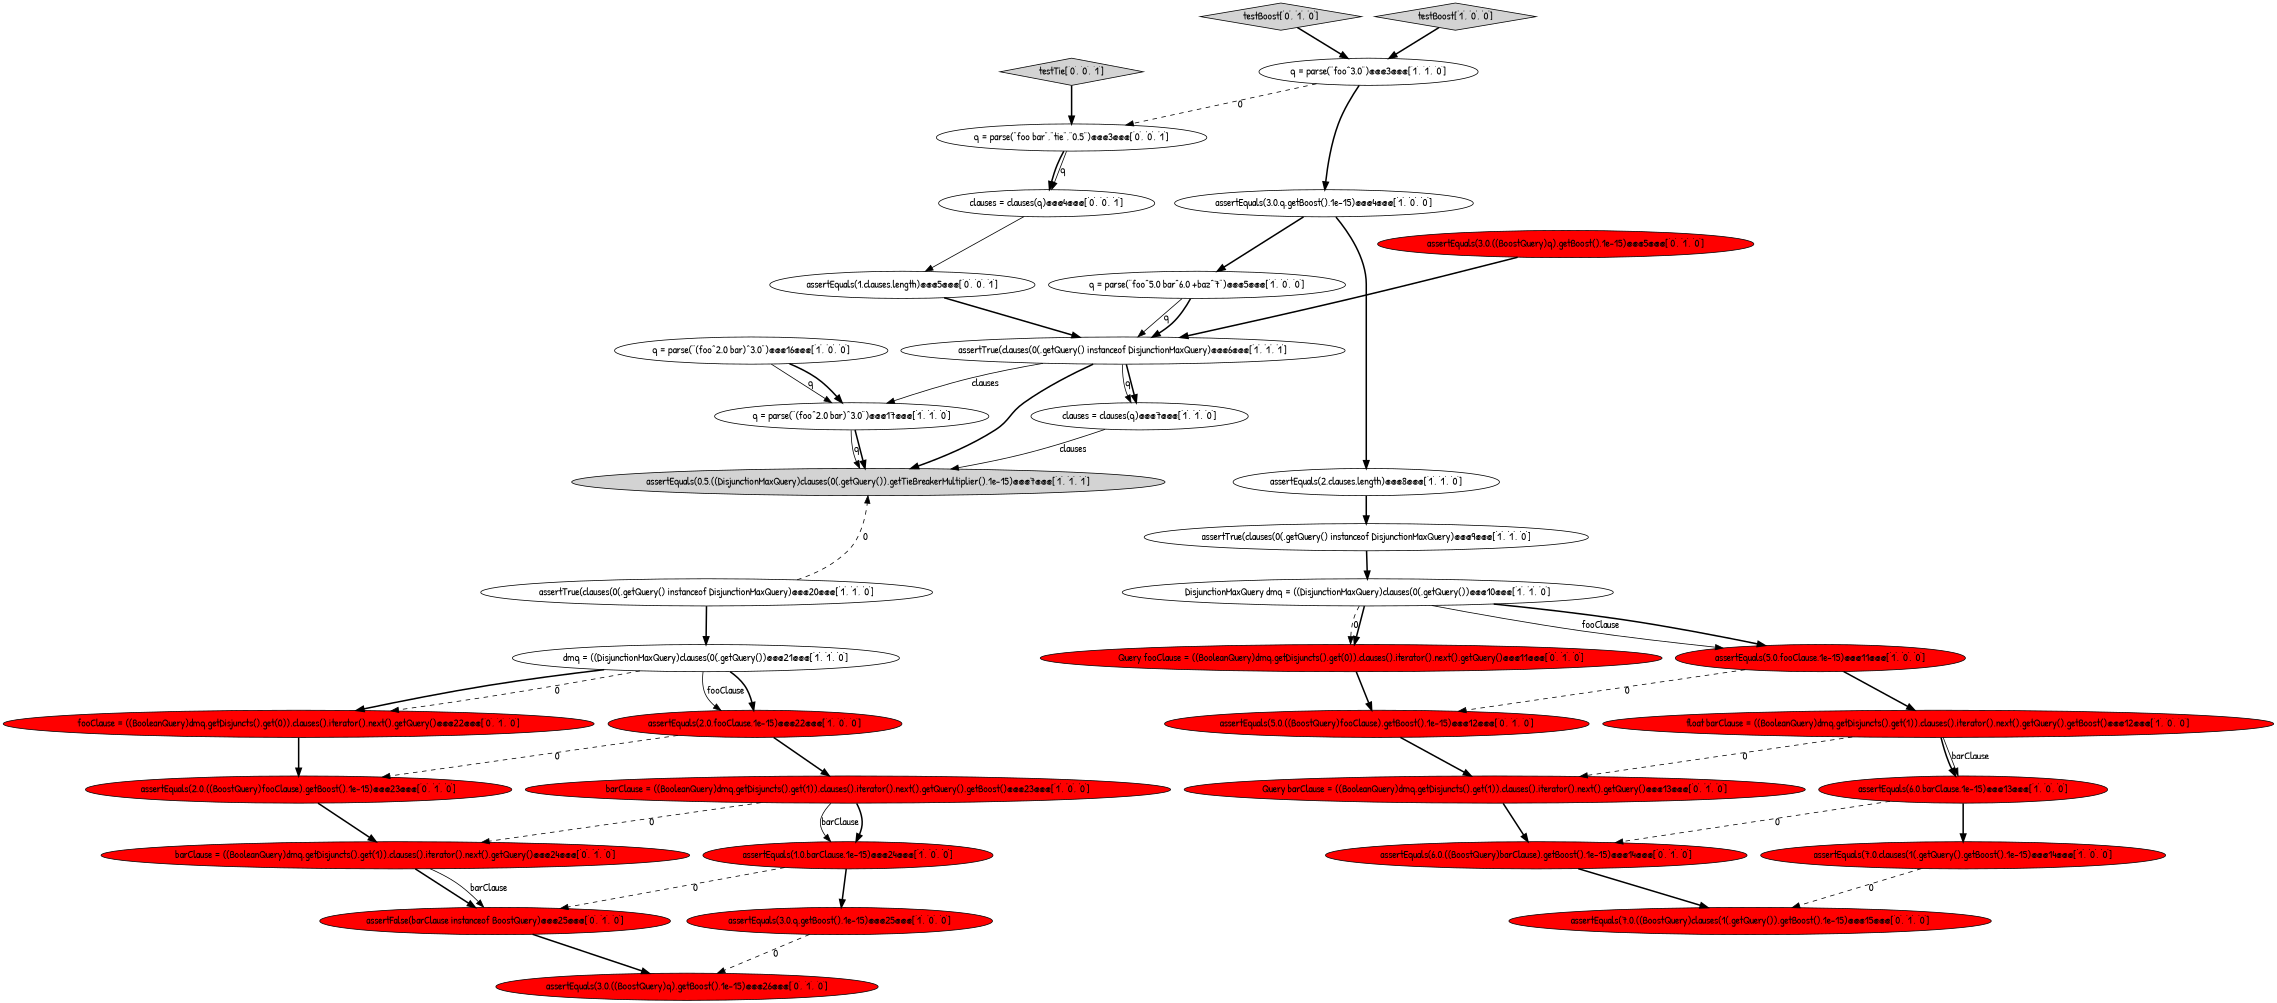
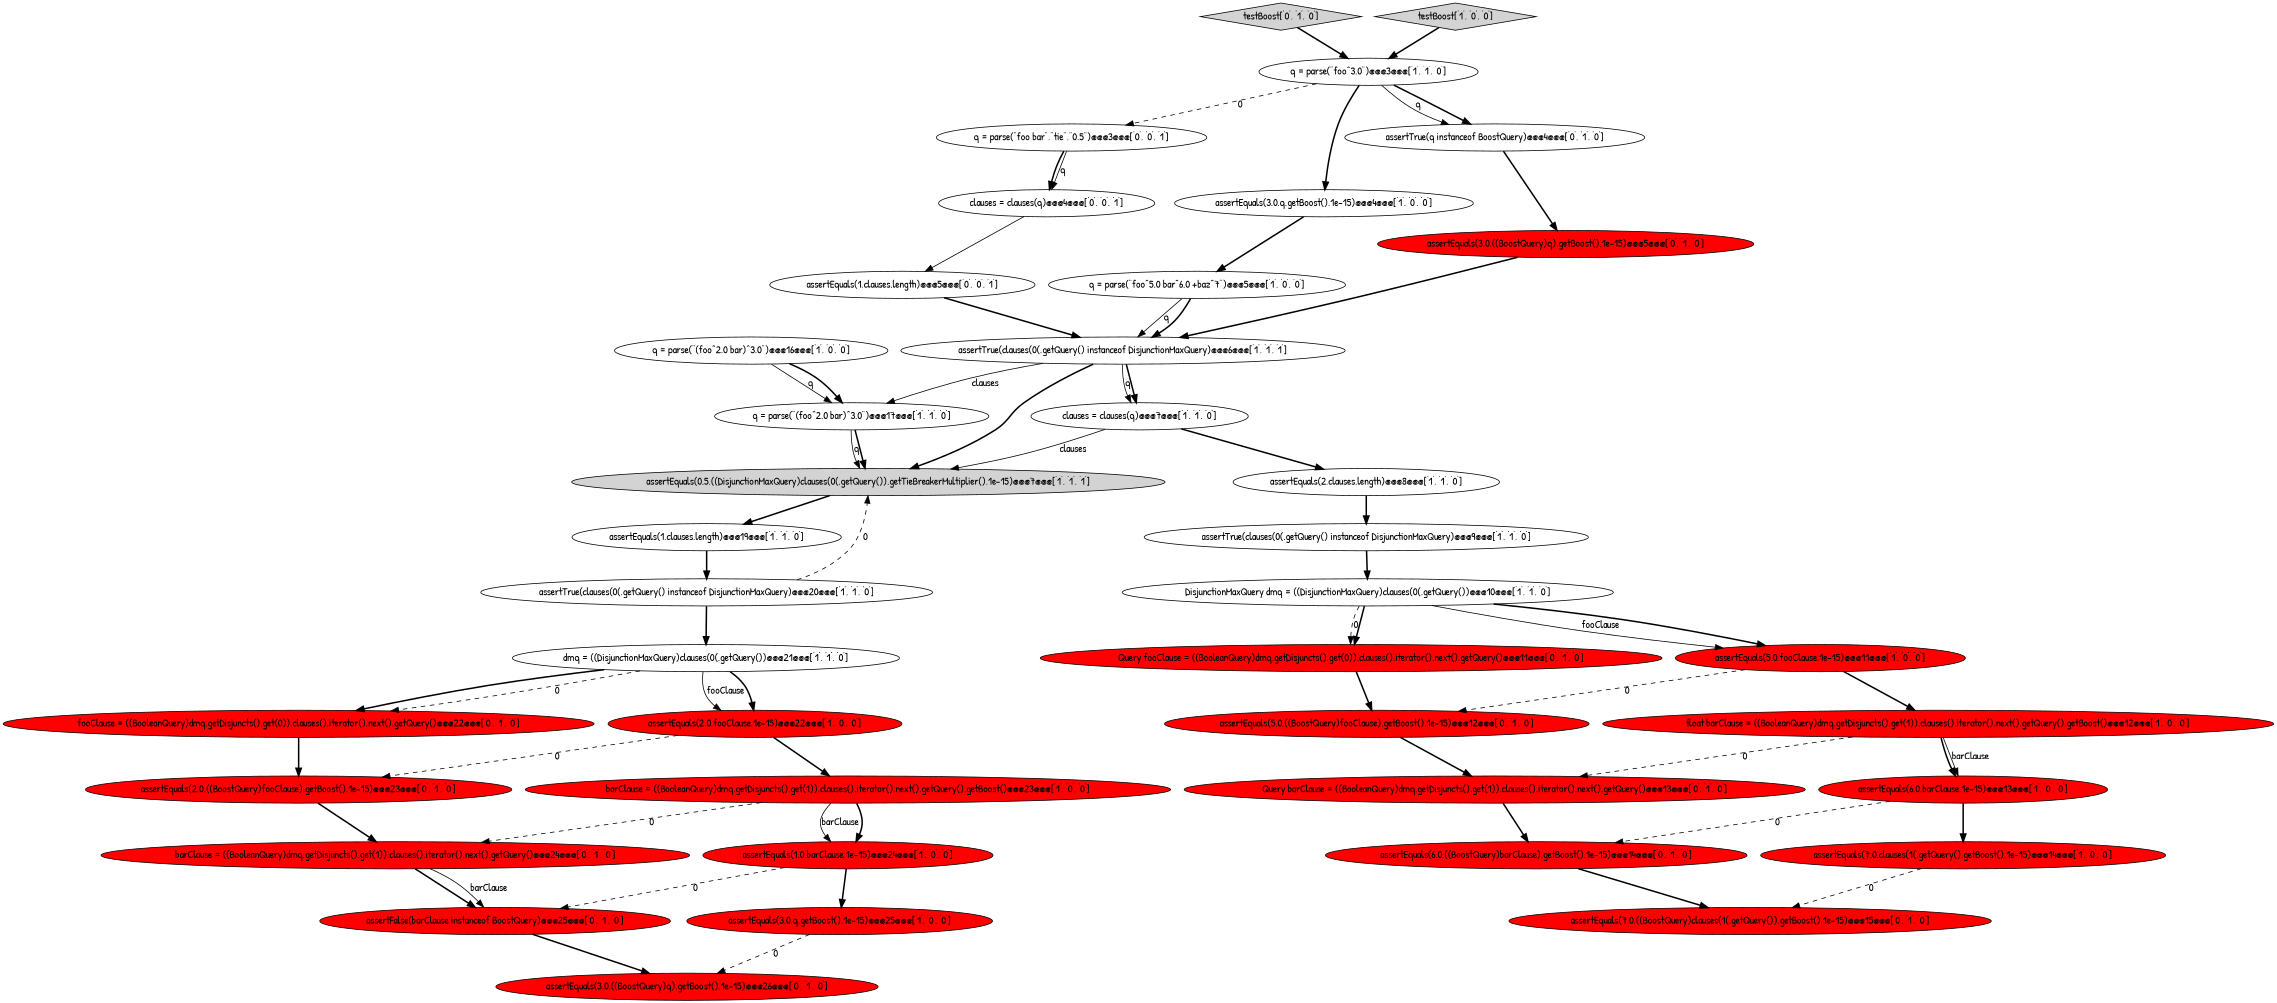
(1072, 72) -> none
none -> (1495, 138)
(1366, 335) -> (1249, 448)
none -> (707, 537)
